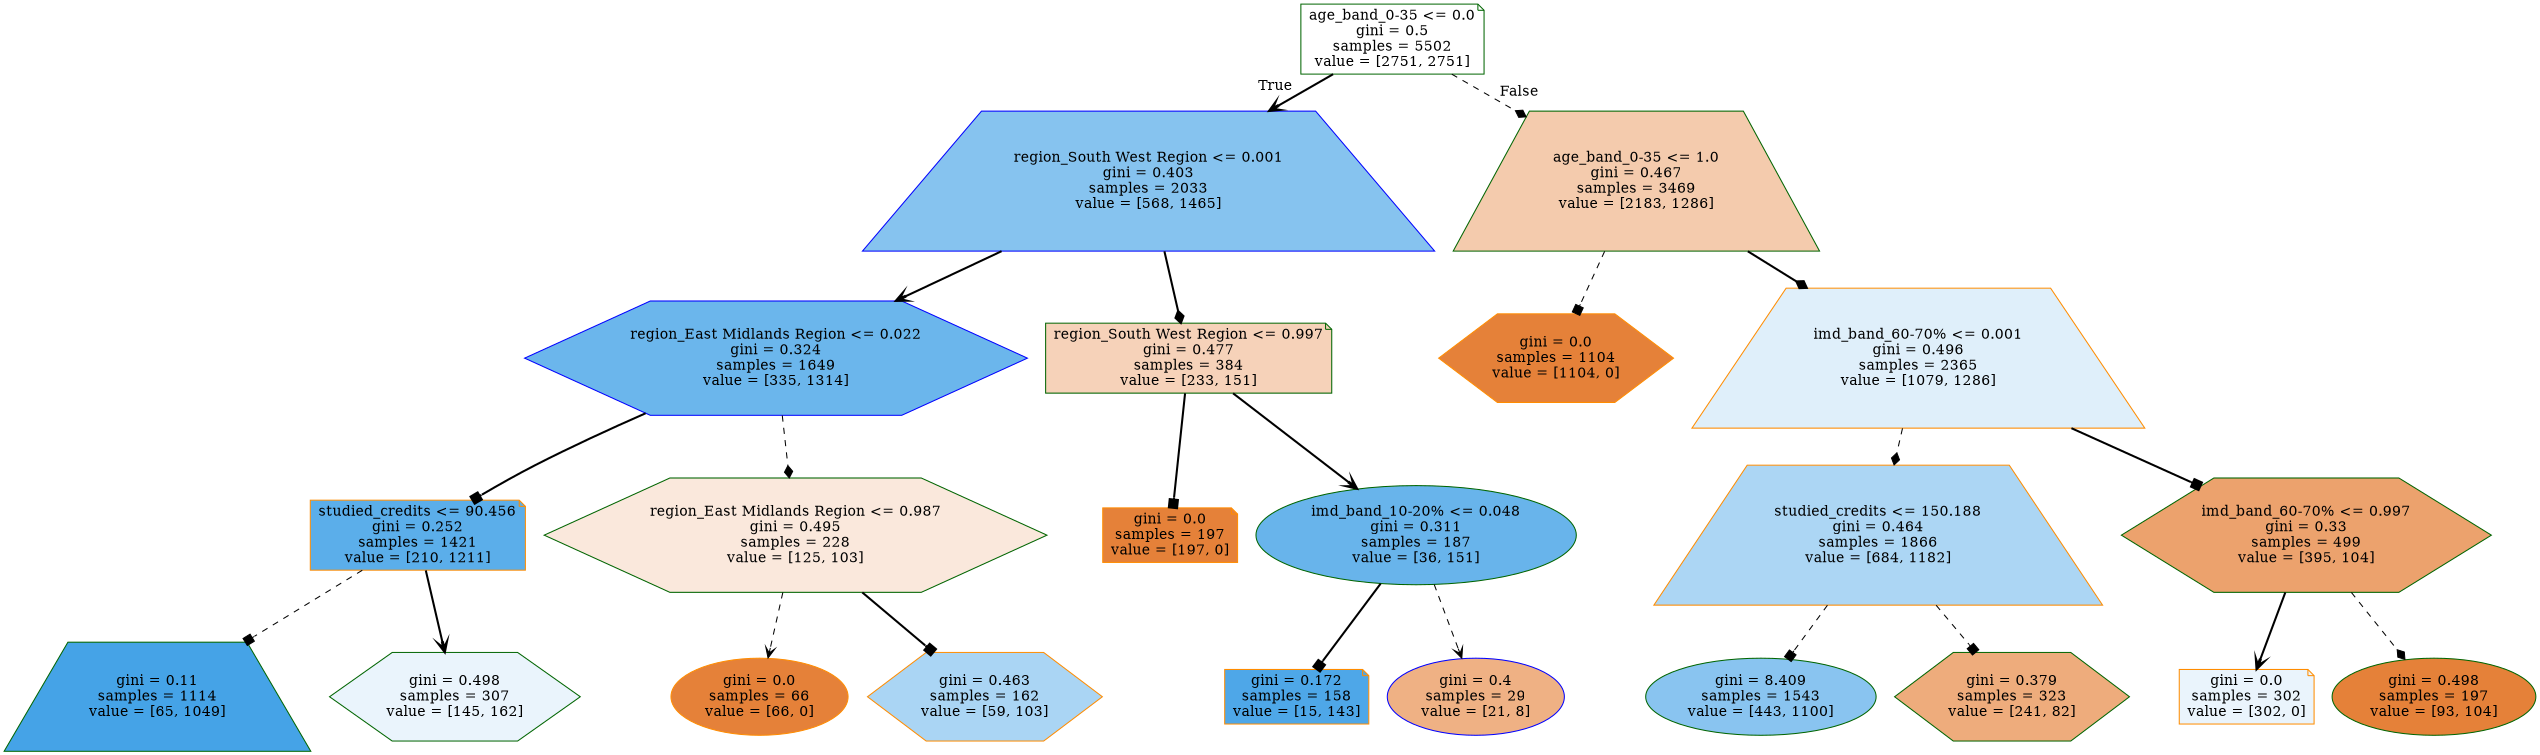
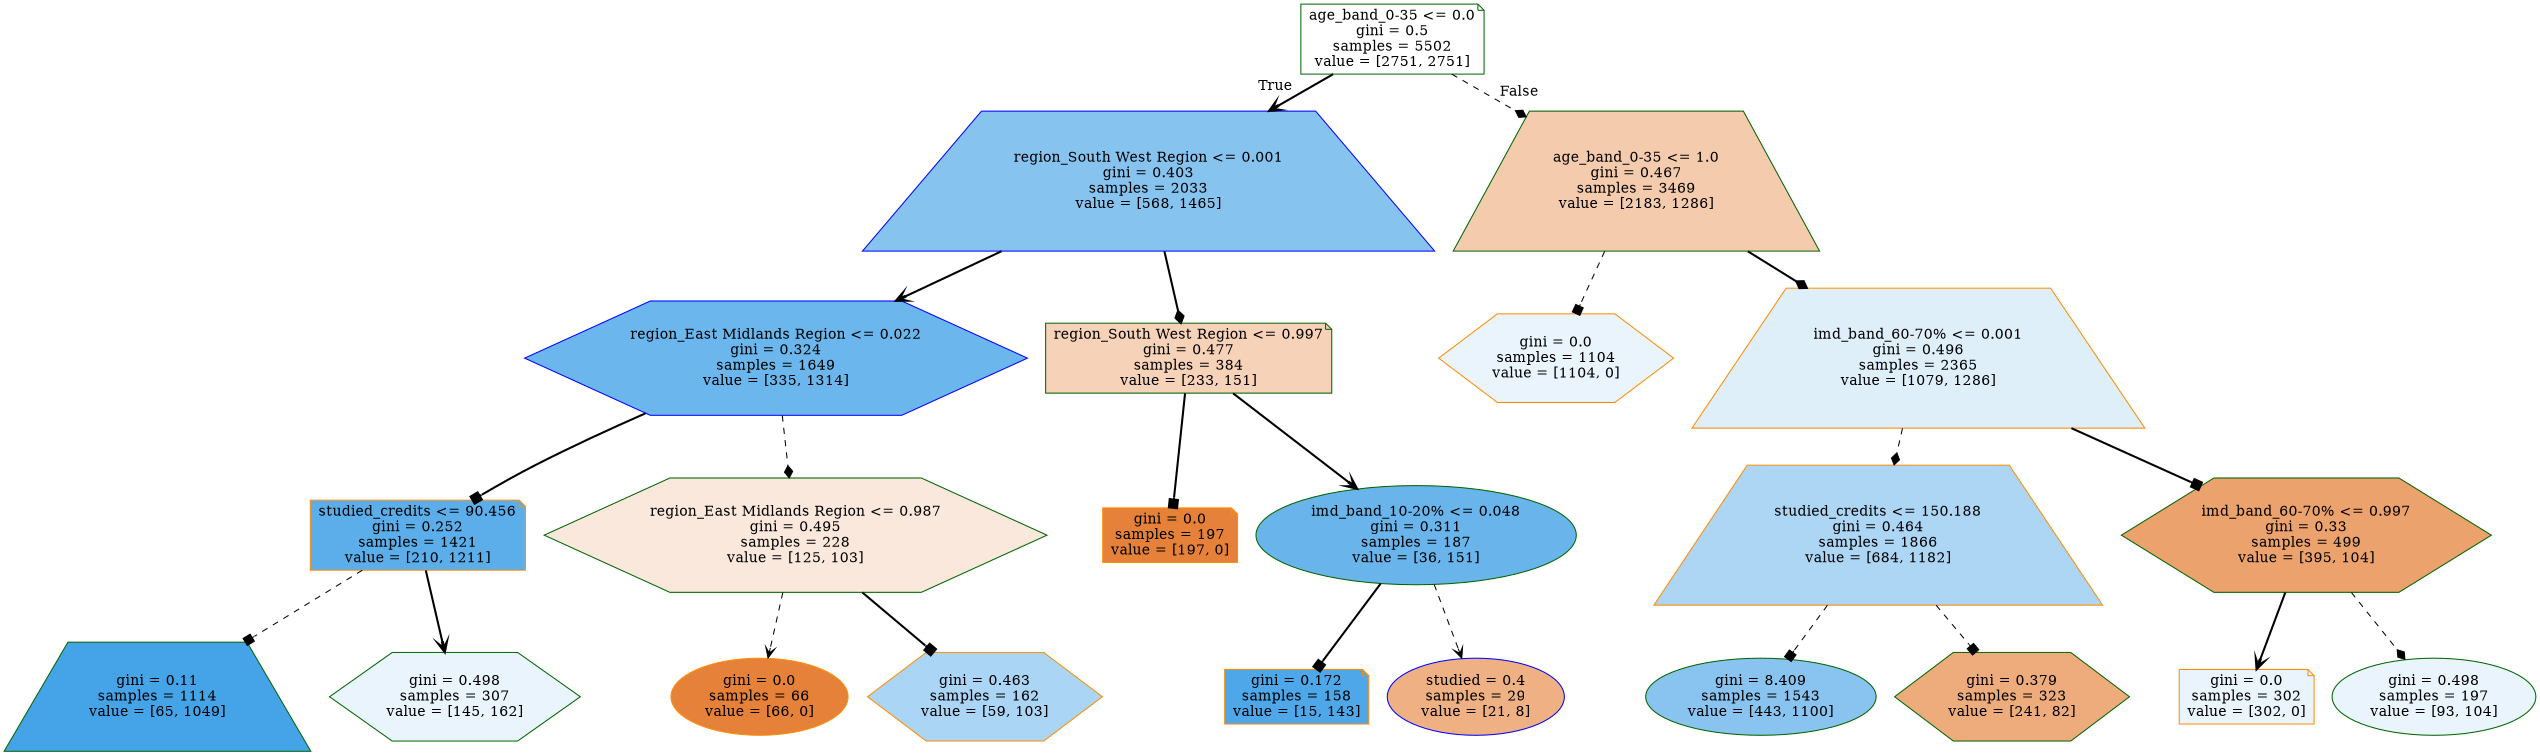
(1556, 358) -> (1556, 358)
(1476, 697) -> (1476, 697)
(2434, 697) -> (2434, 697)
